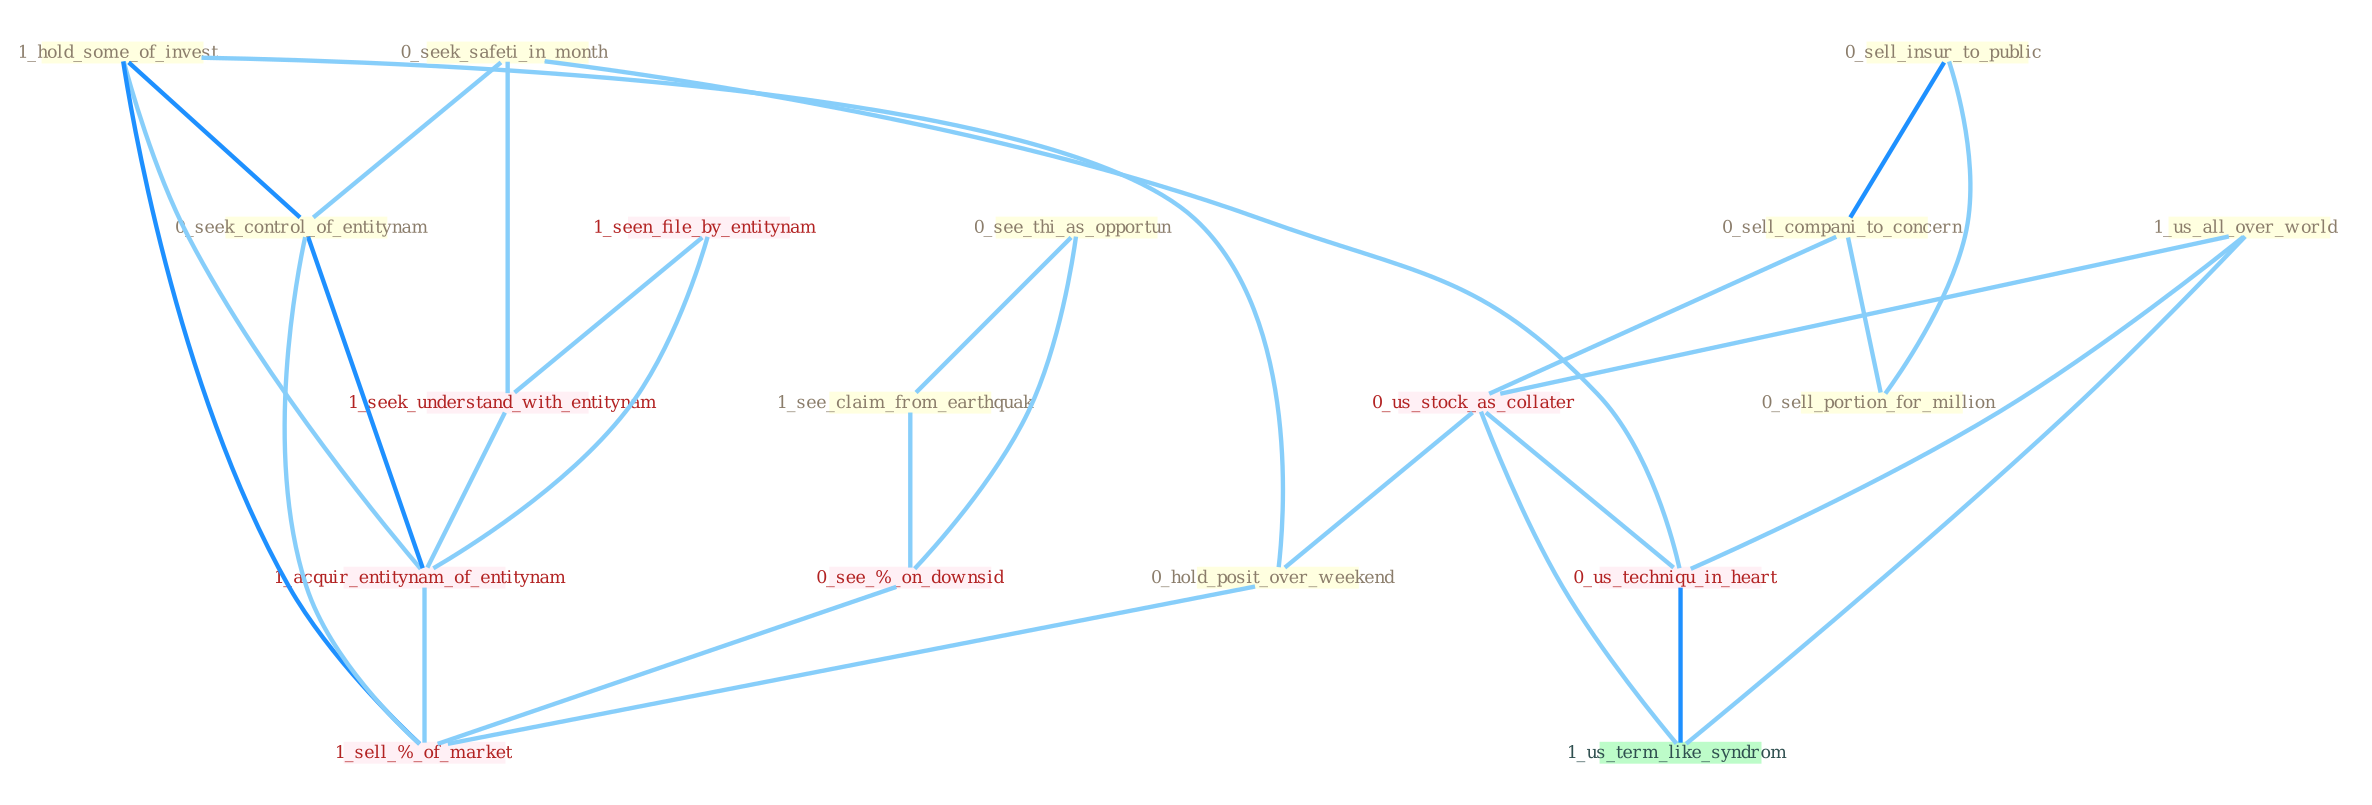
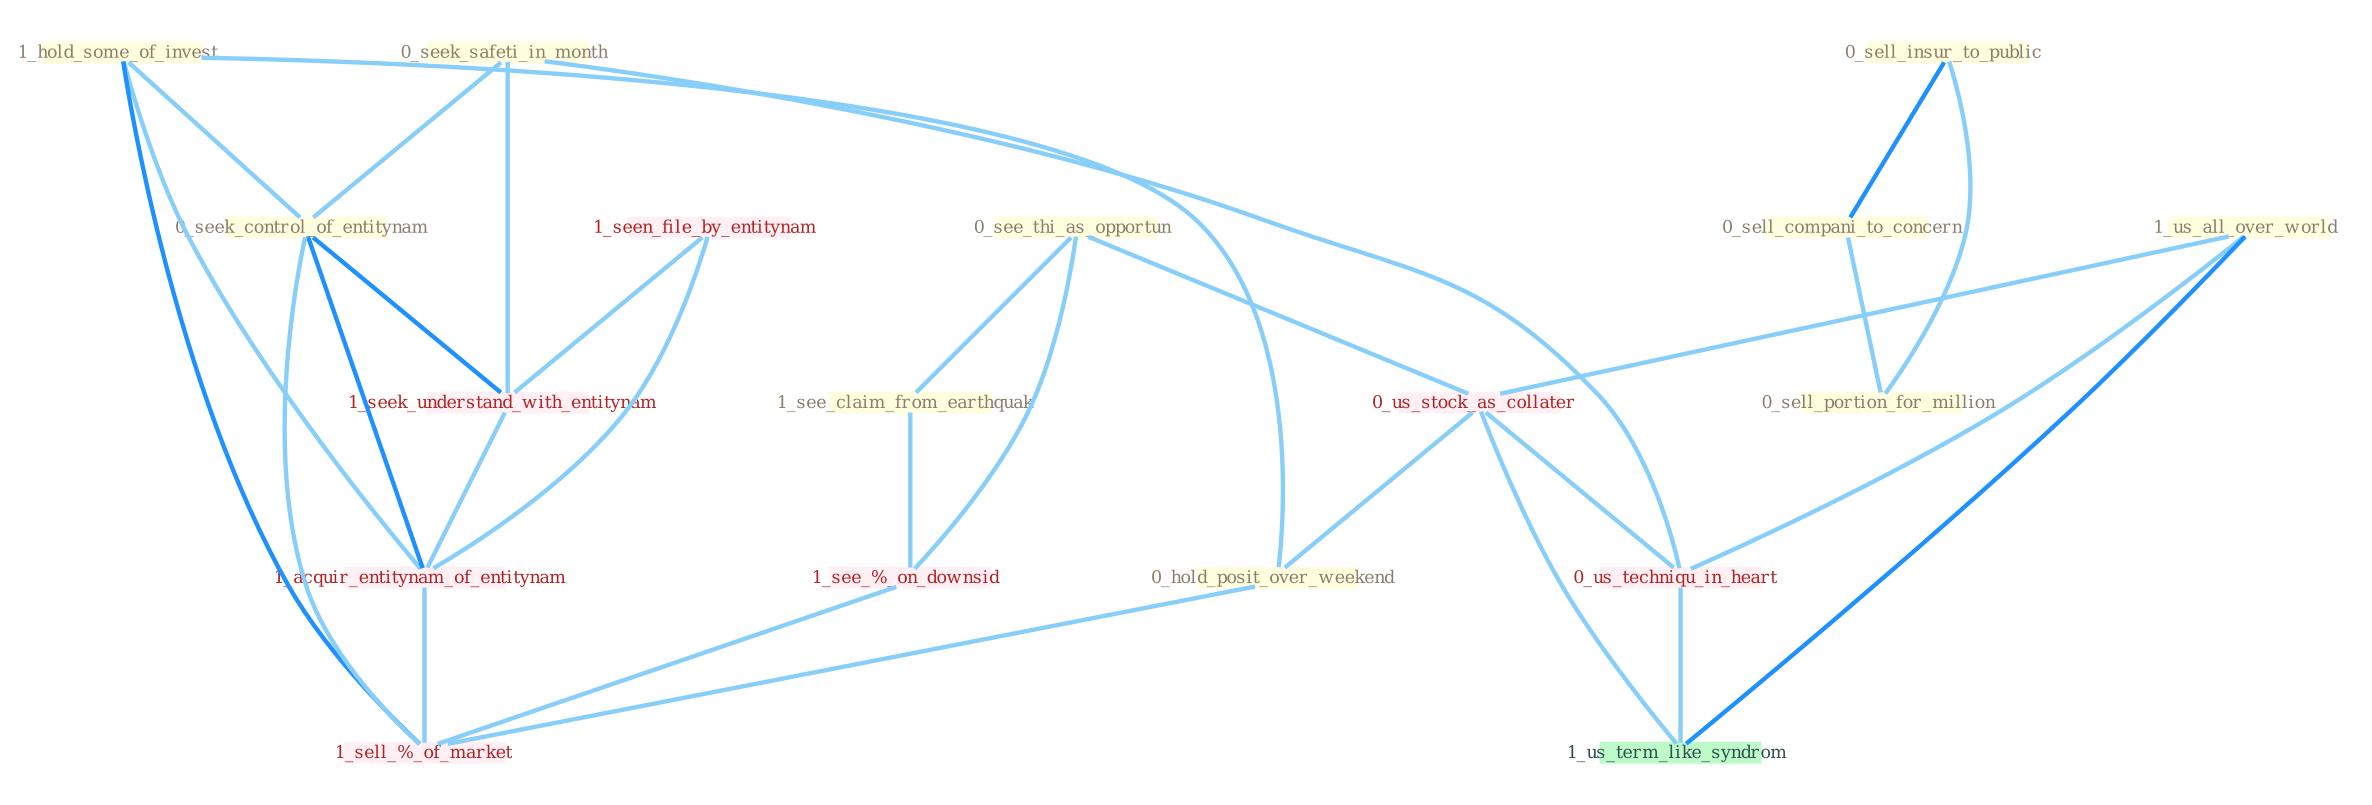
(214, 140) -> (214, 140)
none -> (407, 315)
(1663, 315) -> (1288, 319)
(1974, 499) -> (1974, 499)
(910, 578) -> (910, 578)
(1681, 665) -> (1681, 665)
